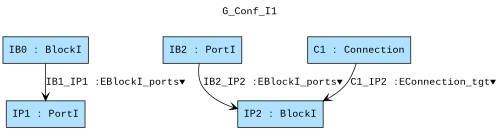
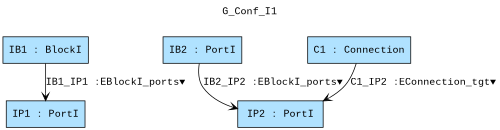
(46, 50) -> (46, 50)
(280, 114) -> (280, 114)
